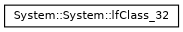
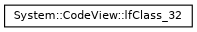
(92, 16) -> (98, 16)
